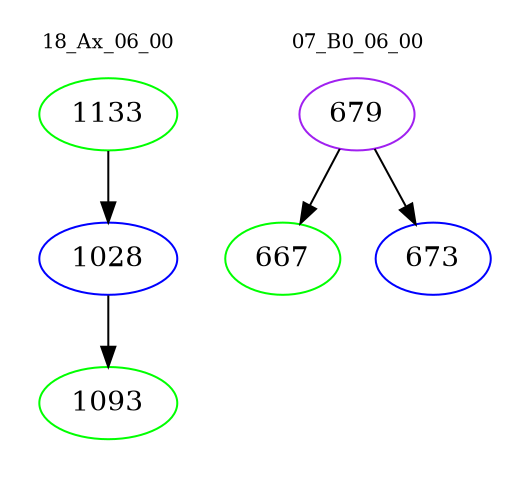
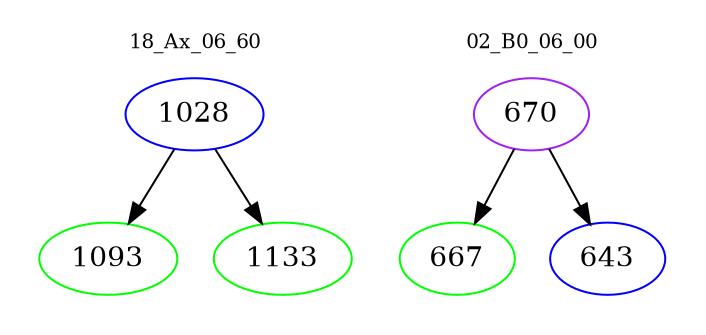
(108, 43) -> (196, 43)
(358, 43) -> (532, 43)
(357, 114) -> (531, 114)
(108, 177) -> (233, 177)
(433, 259) -> (608, 259)
